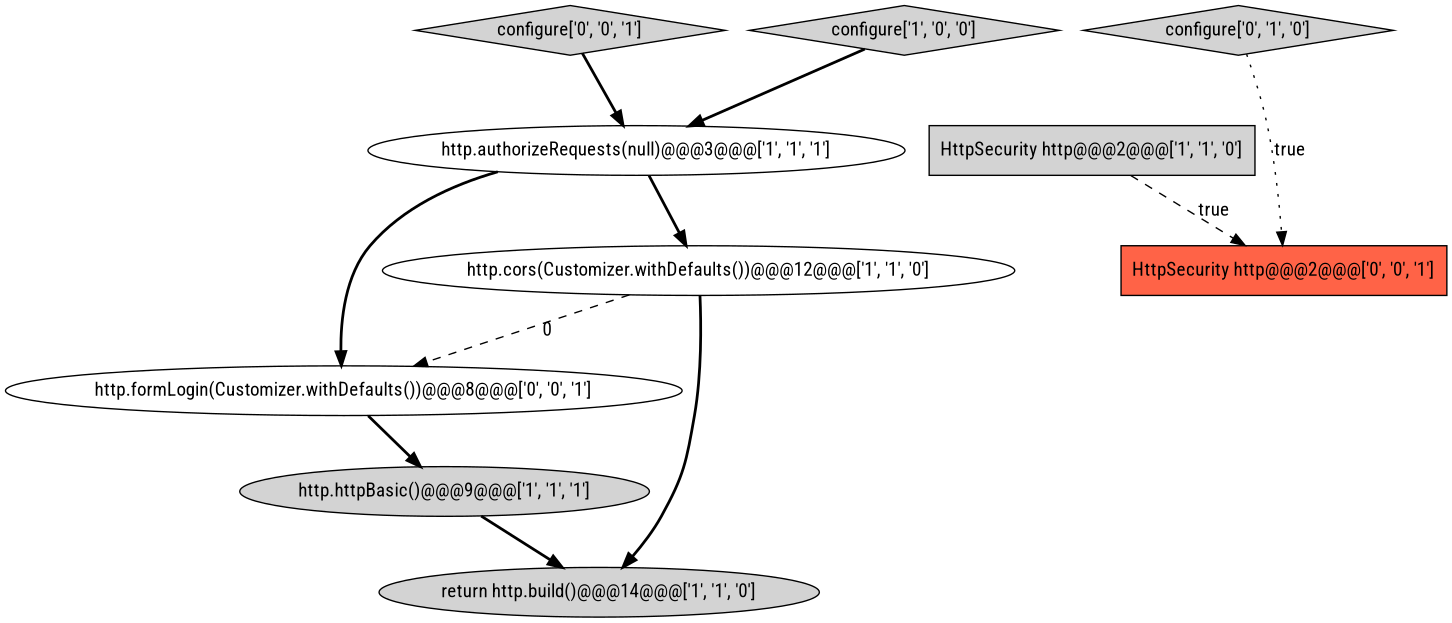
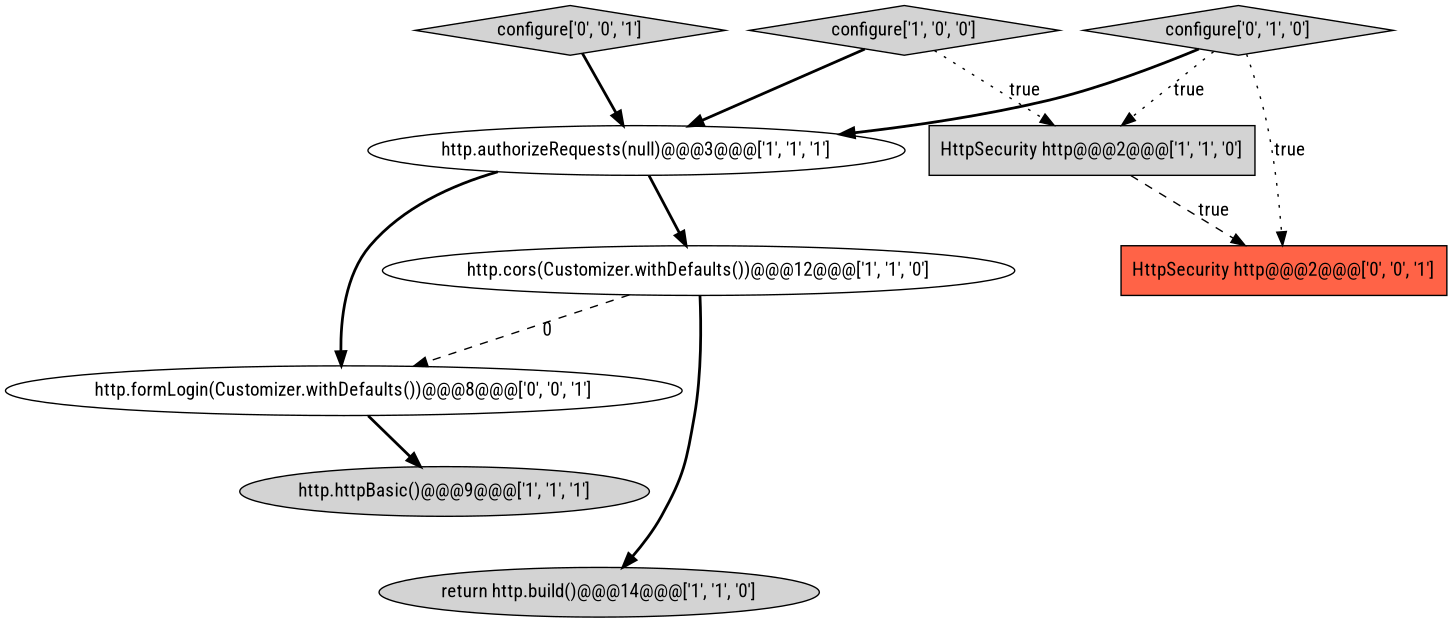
none -> (988, 84)
none -> (1173, 84)
none -> (1039, 103)
(516, 538) -> none
